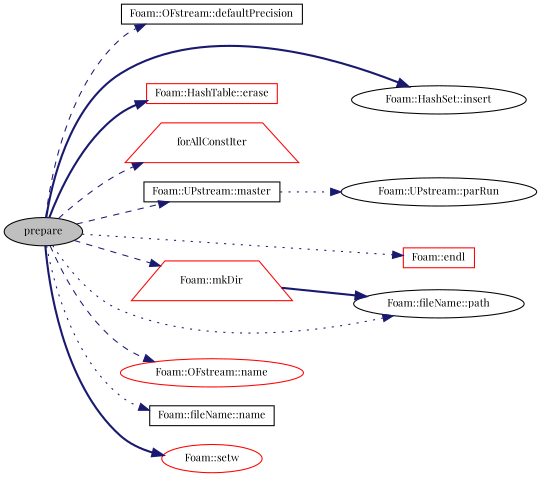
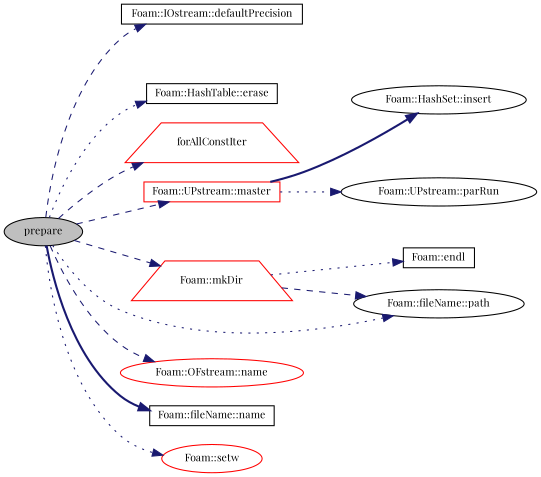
(212, 14) -> (212, 14)
(177, 52) -> (341, 156)
(212, 94) -> (212, 94)
(83, 153) -> (83, 153)
(212, 192) -> (212, 192)
(237, 244) -> (332, 269)
(439, 258) -> (439, 258)
(319, 292) -> (319, 292)
(76, 337) -> (76, 337)
(73, 365) -> (73, 365)
